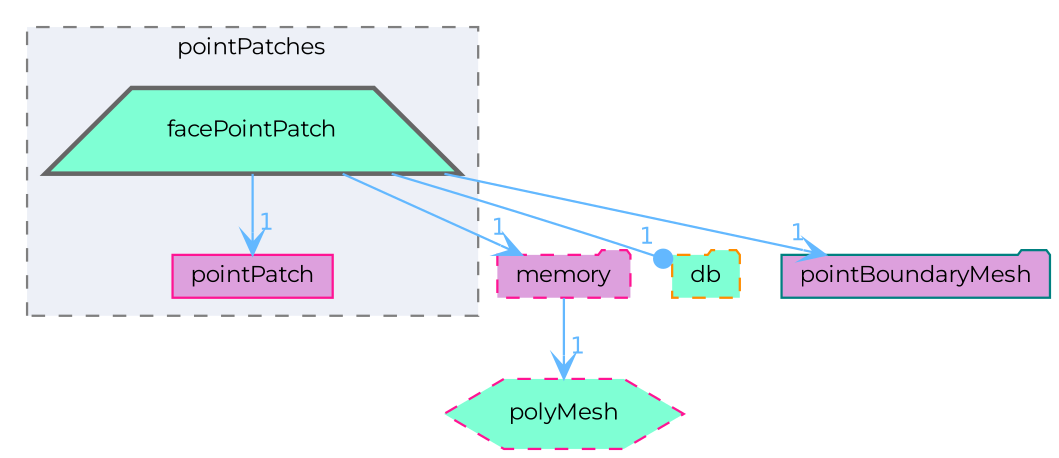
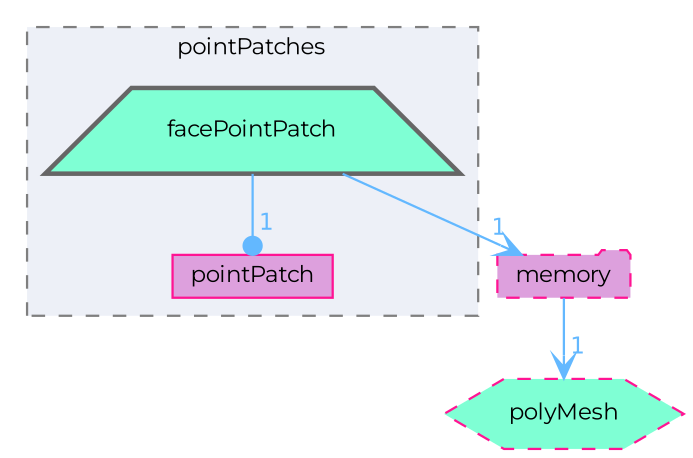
(253, 203) -> (253, 205)
(706, 276) -> none
(916, 276) -> none
